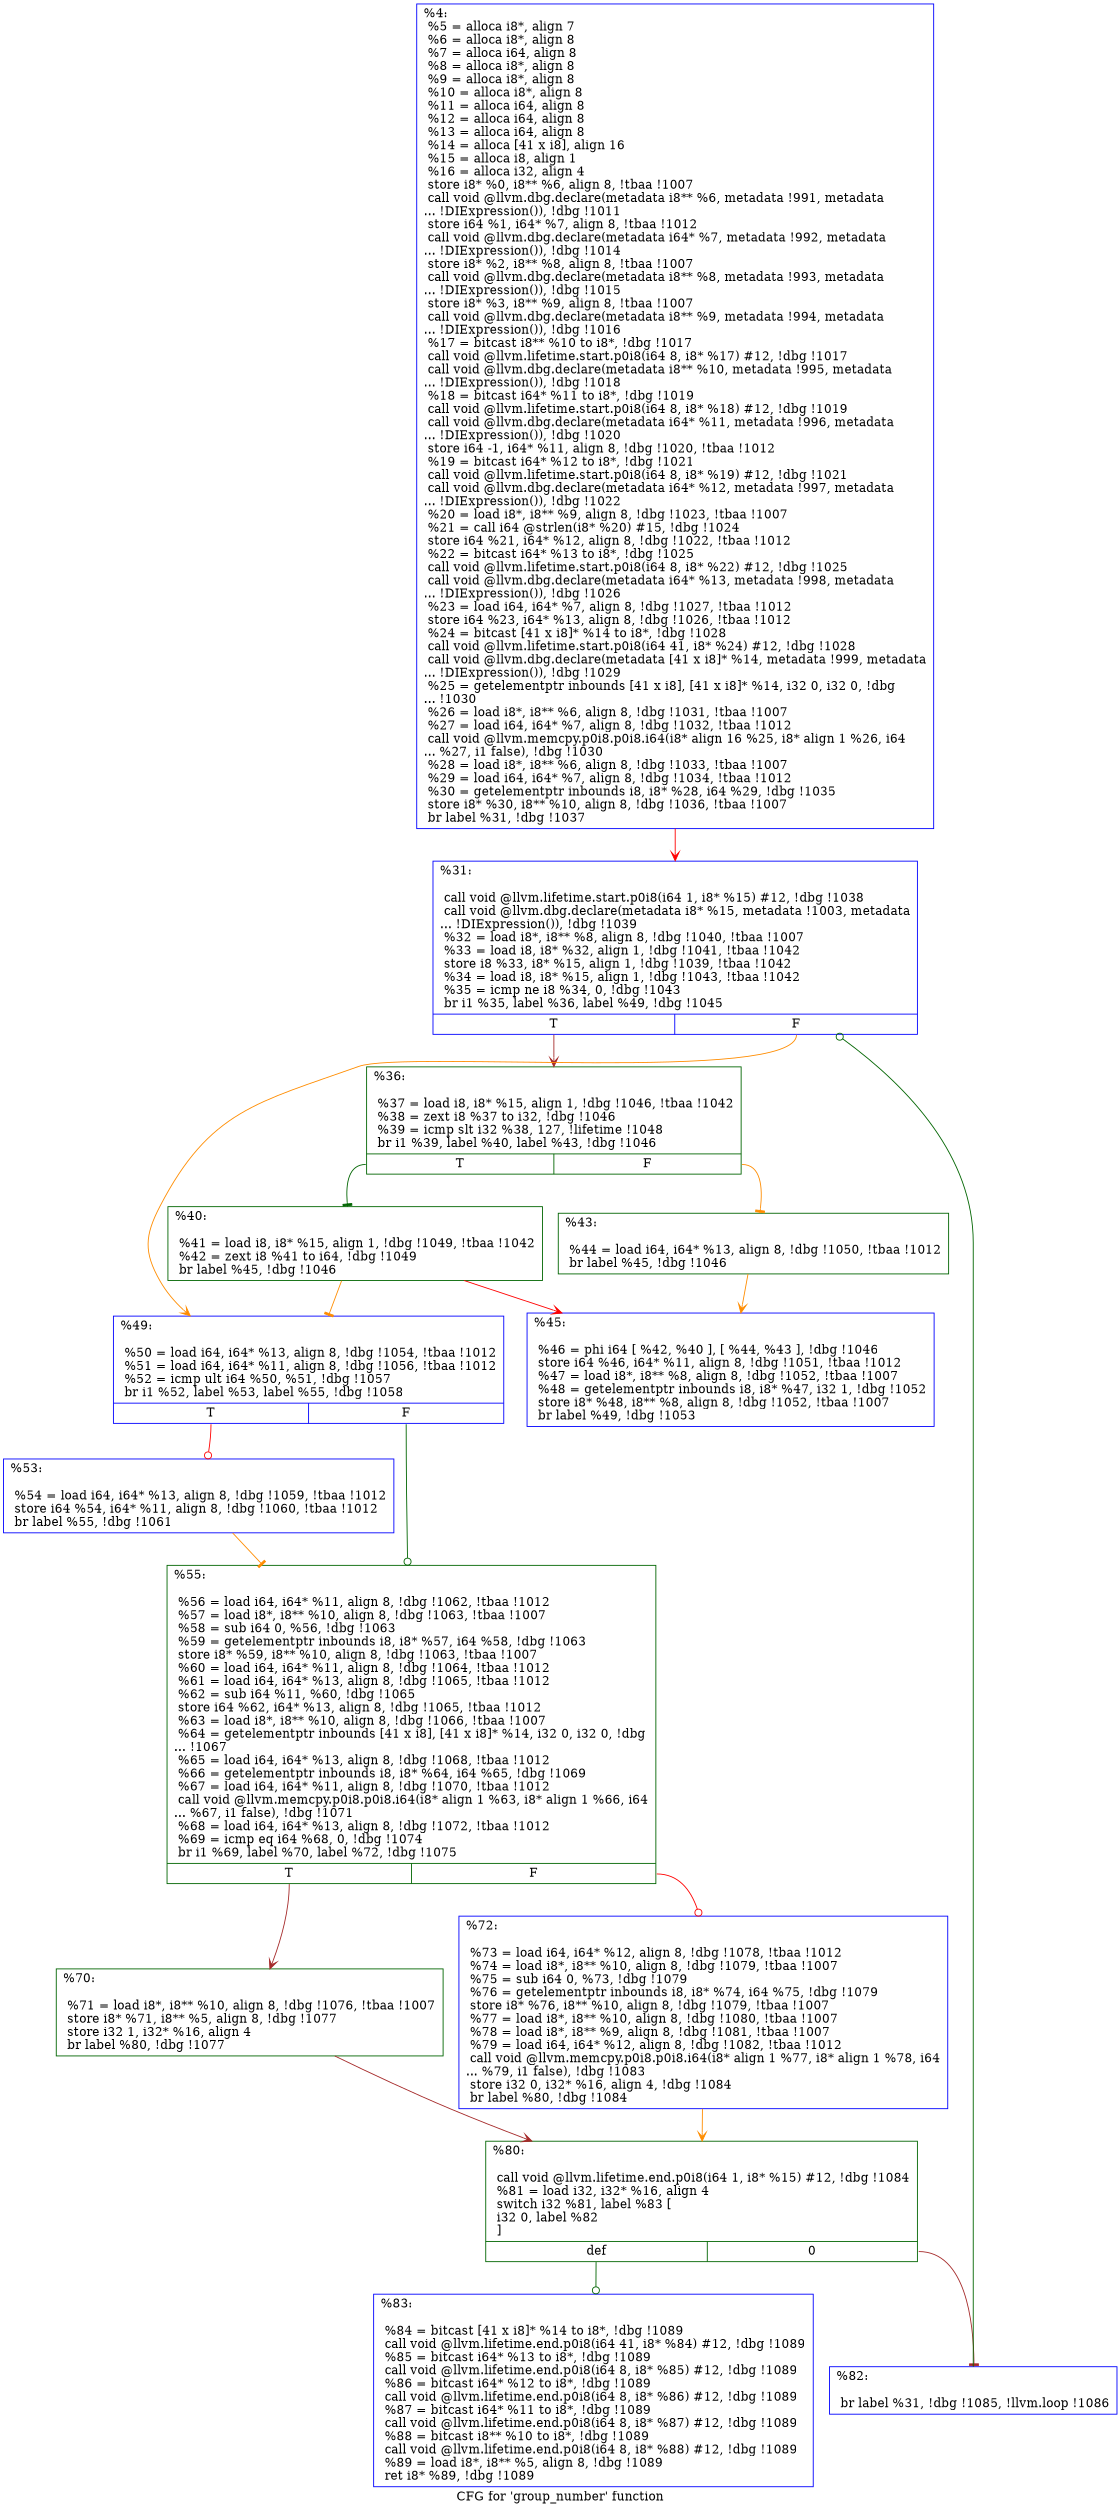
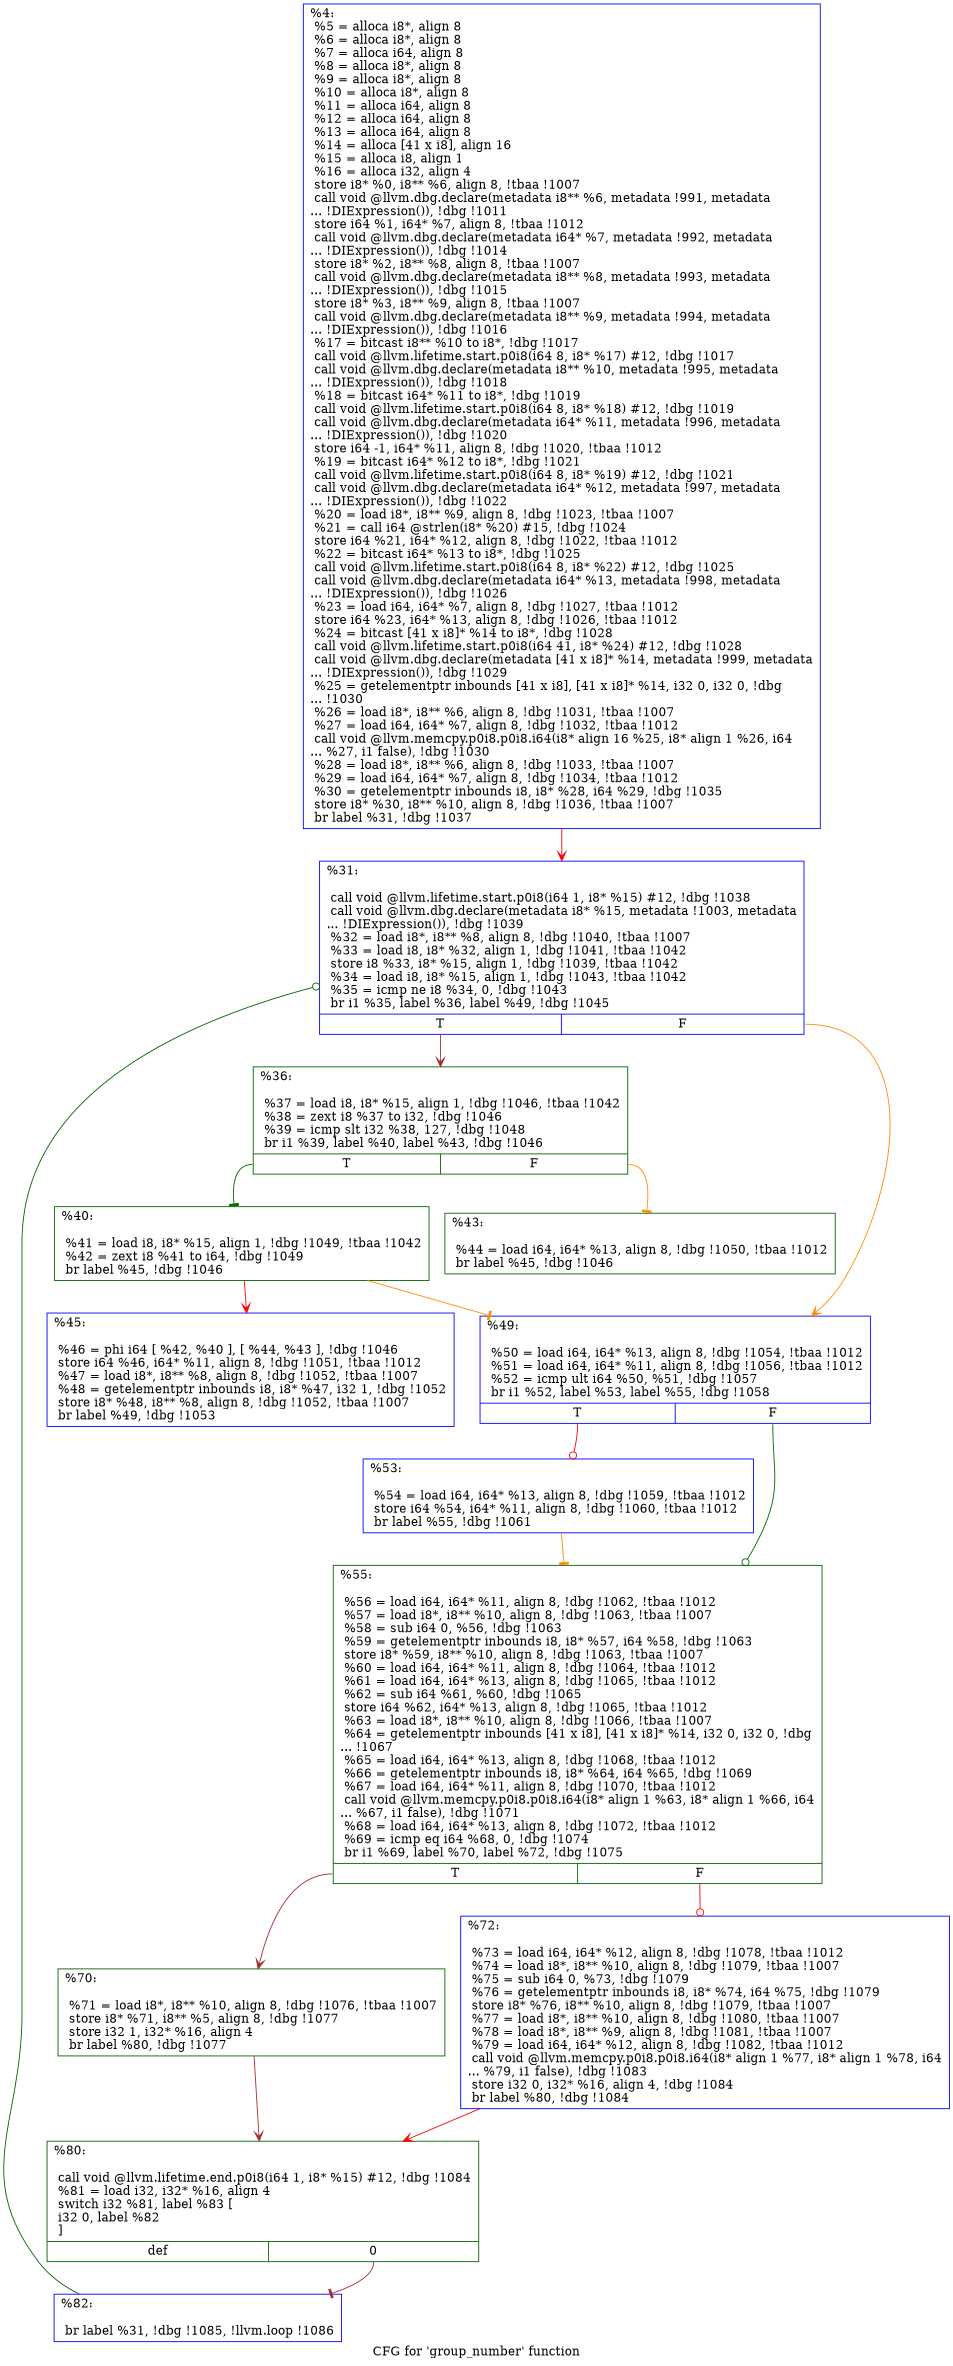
(499, 27) -> (386, 27)
(519, 1130) -> (393, 1130)
(745, 1289) -> none
(295, 1695) -> (461, 1695)
(702, 2121) -> (446, 2123)
(593, 2390) -> none
